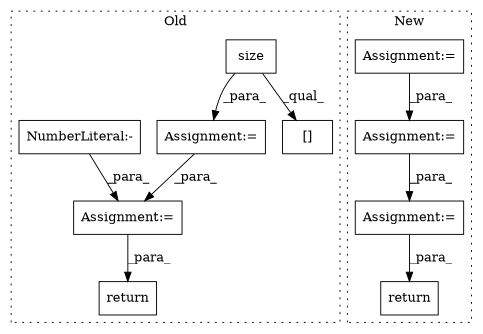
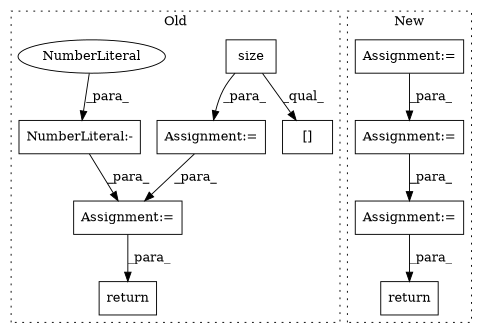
none -> (92, 57)
